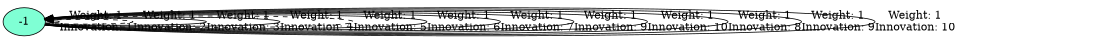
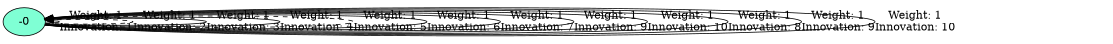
(24, 22) -> (24, 22)
